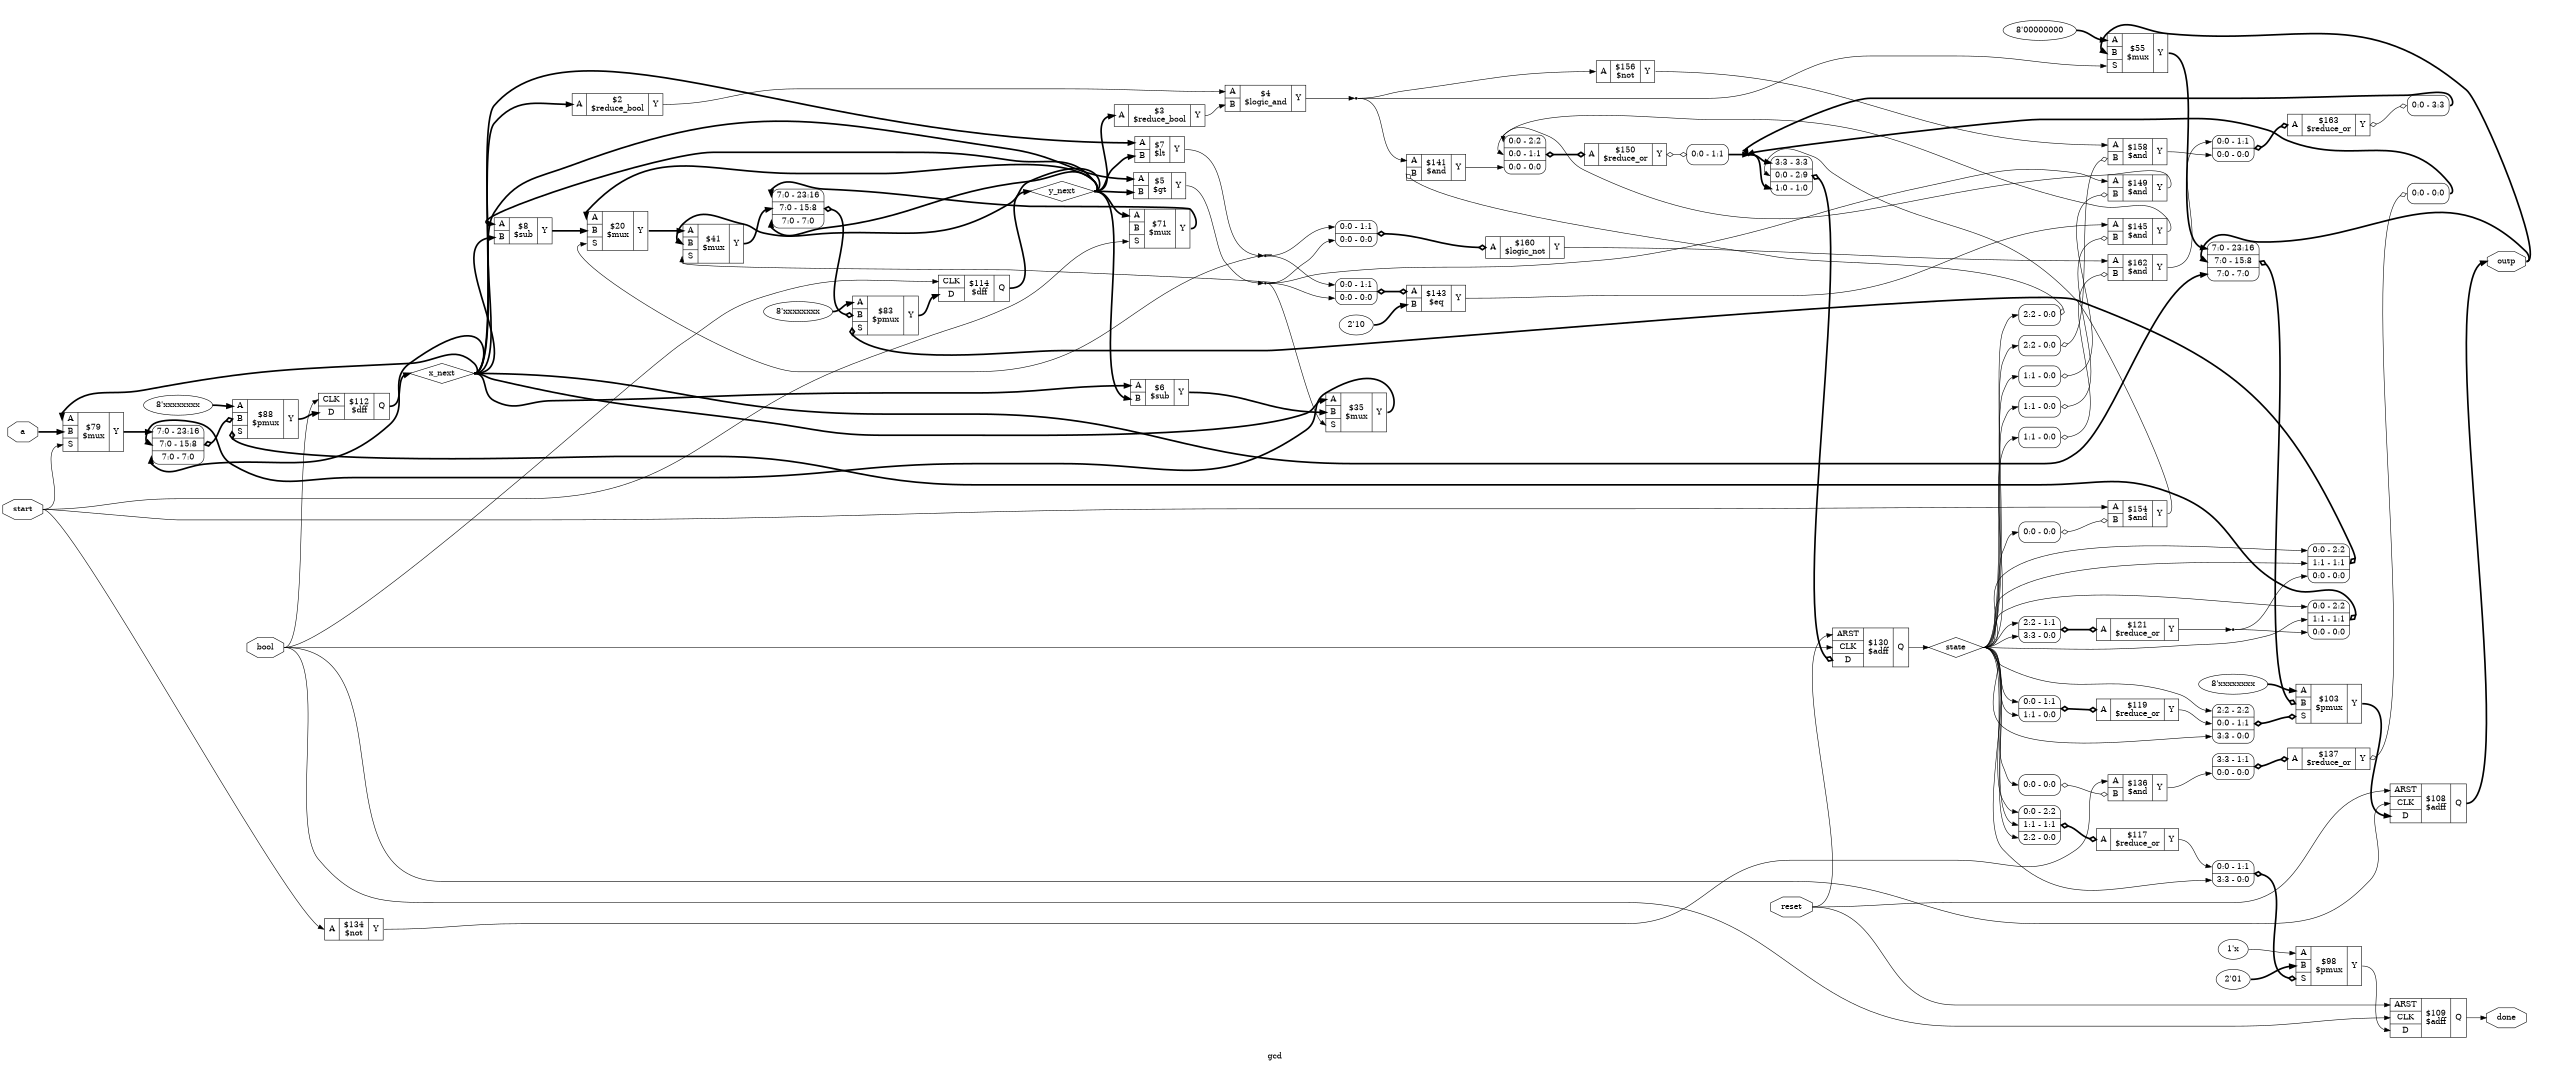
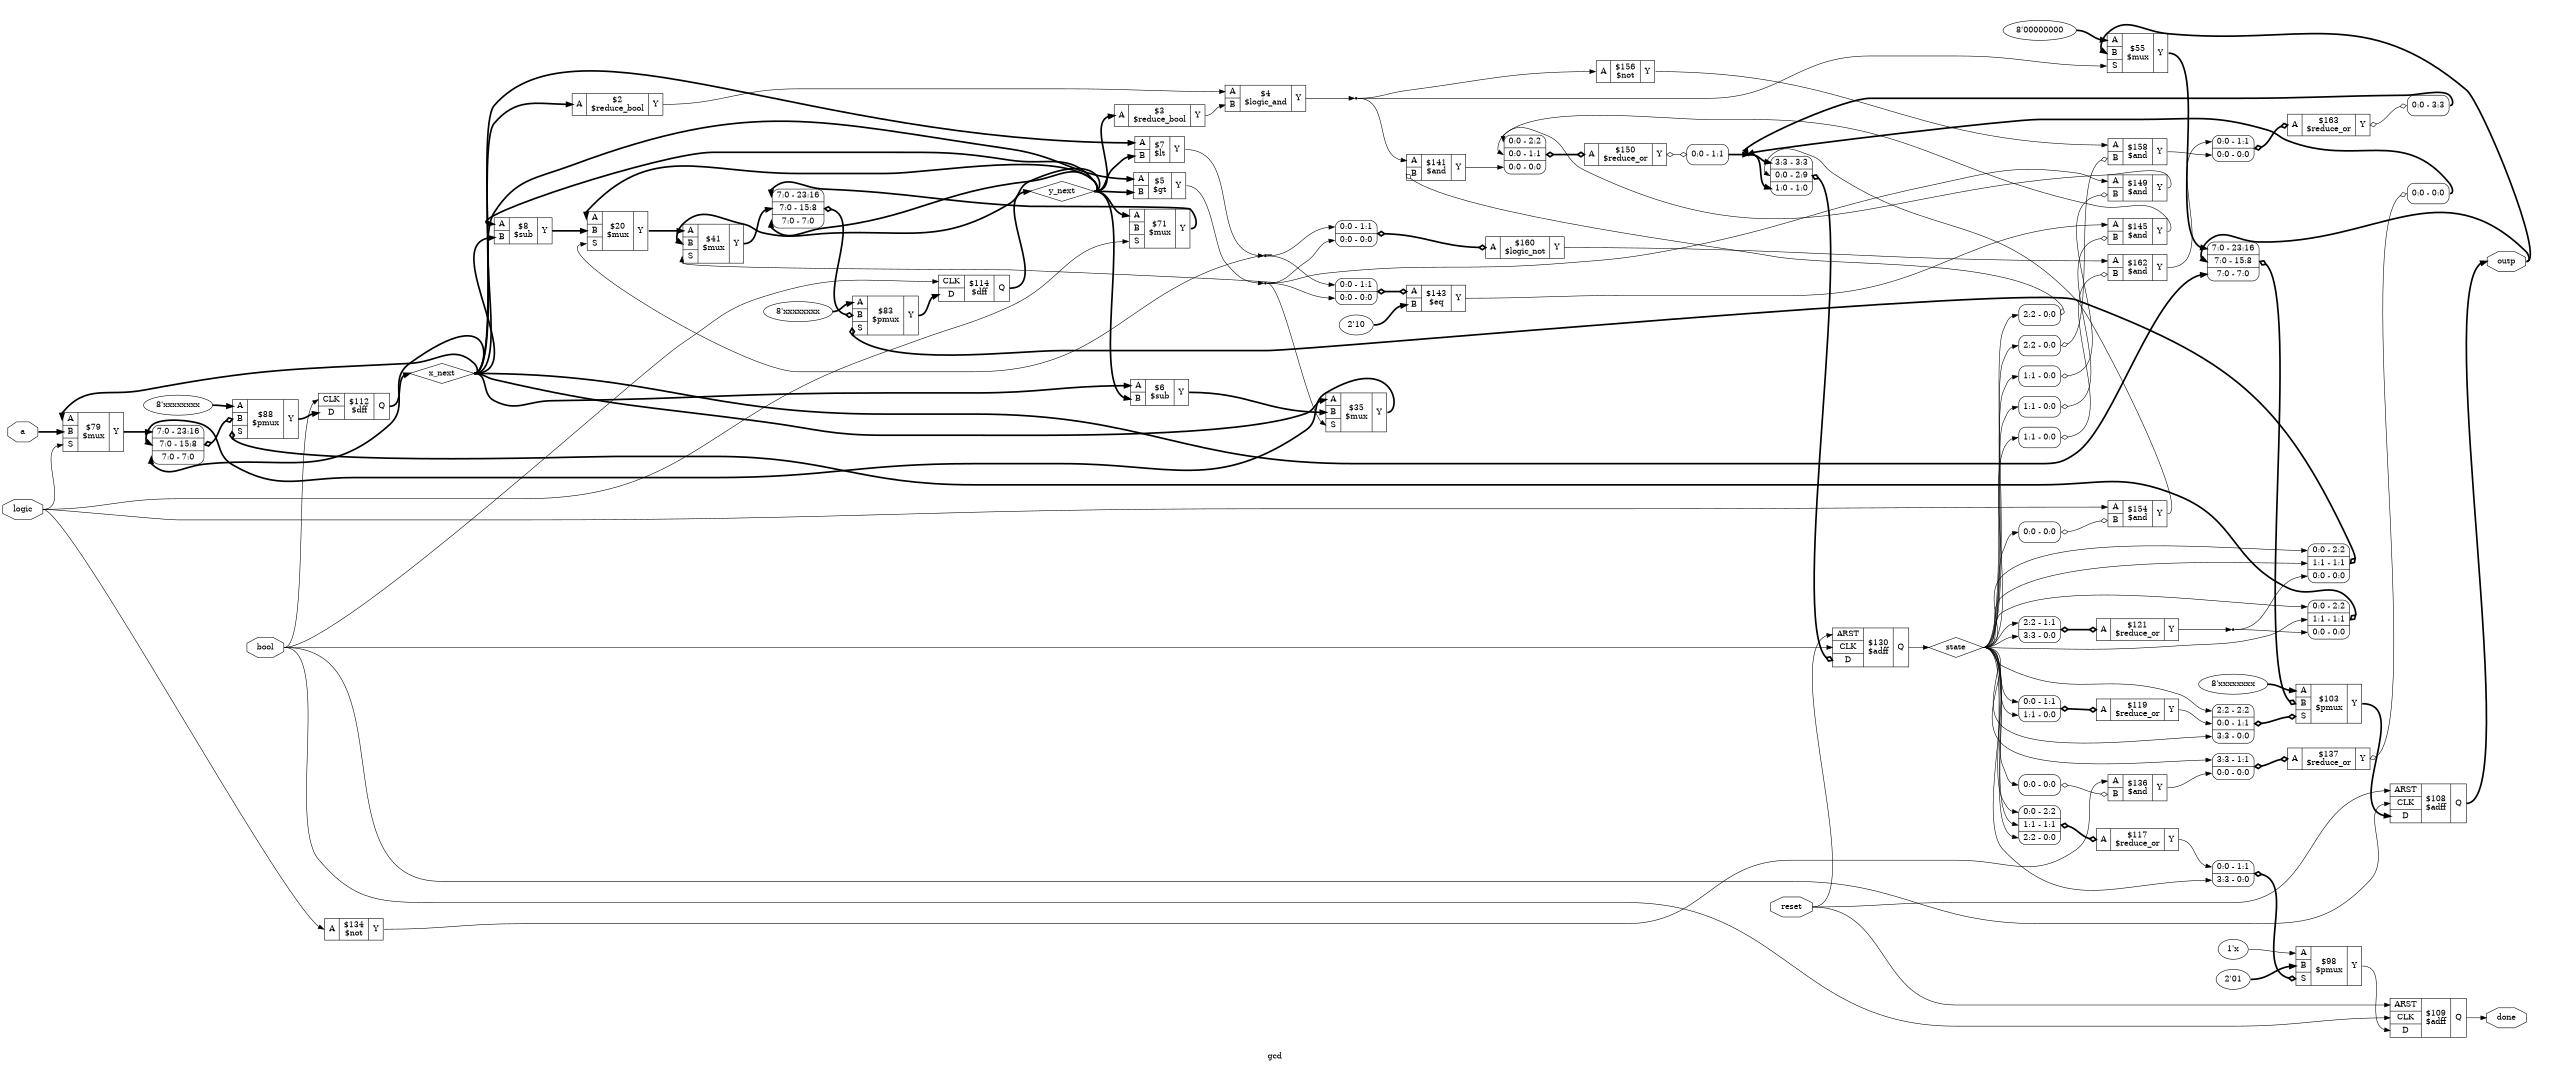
(23, 509) -> (23, 509)
none -> (2047, 760)
